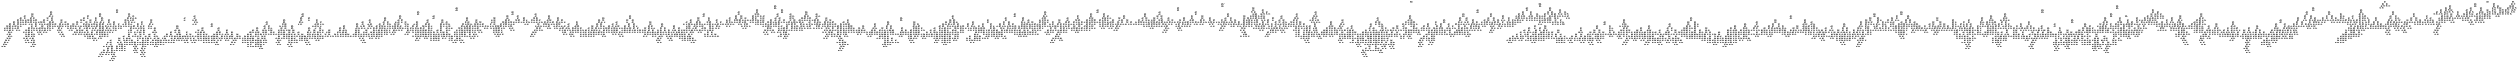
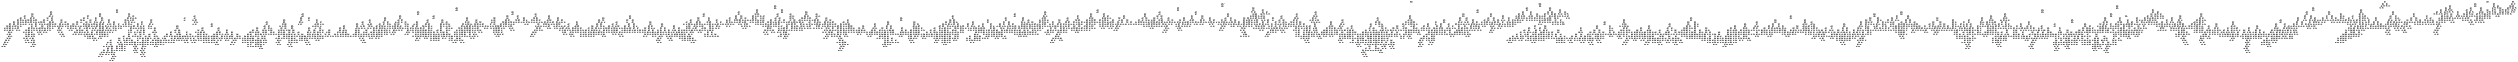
(1244, 16) -> none
